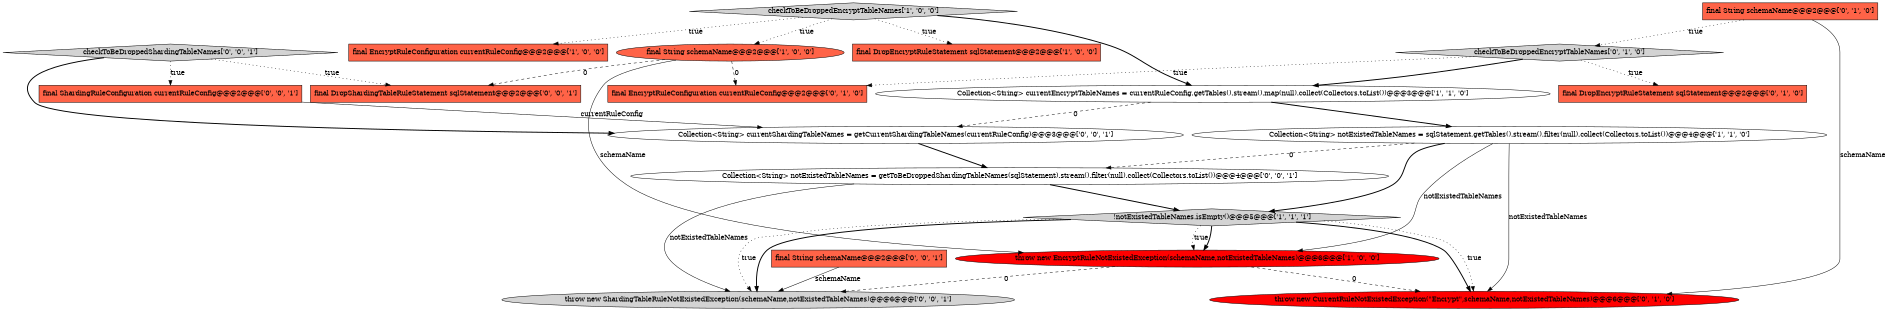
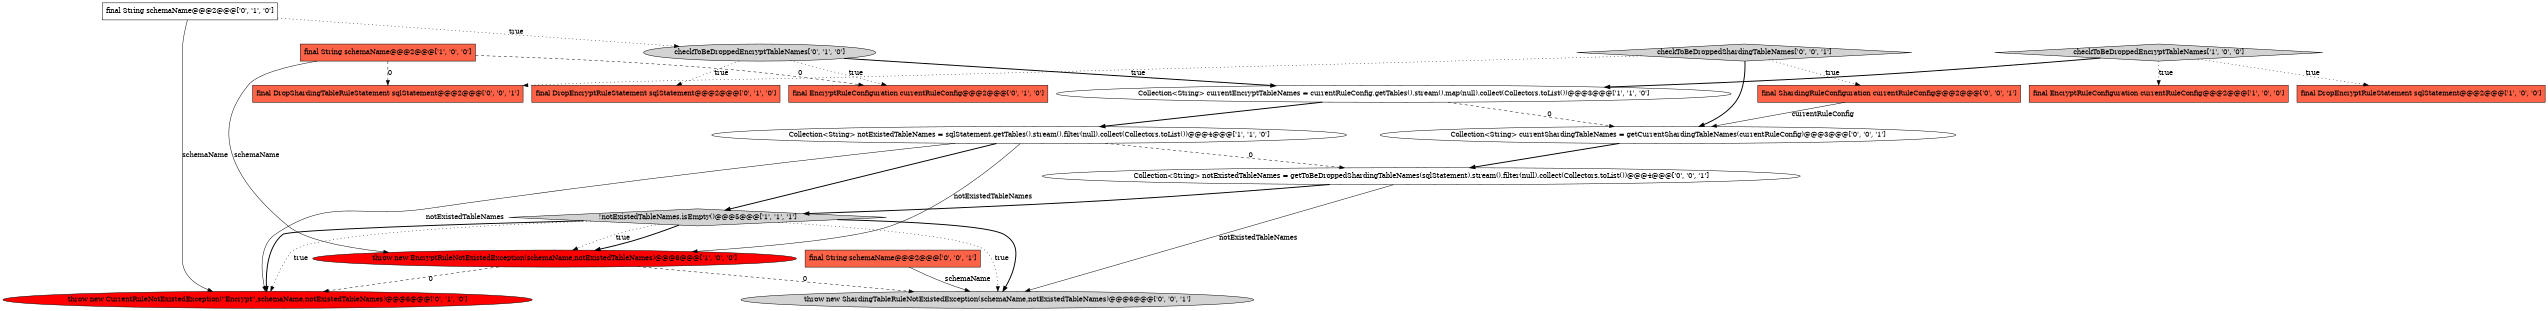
(1790, 11) -> (190, 11)
(796, 31) -> none
(730, 53) -> (388, 53)
(1560, 53) -> (760, 53)
